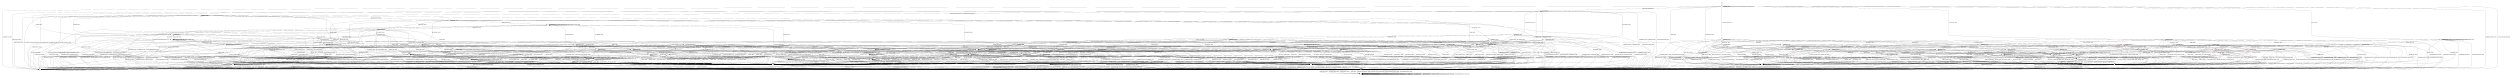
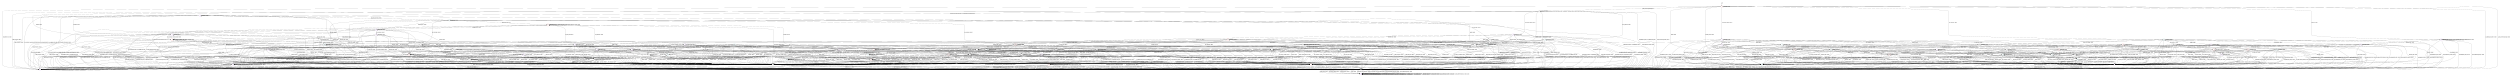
none -> (1409, 44)
